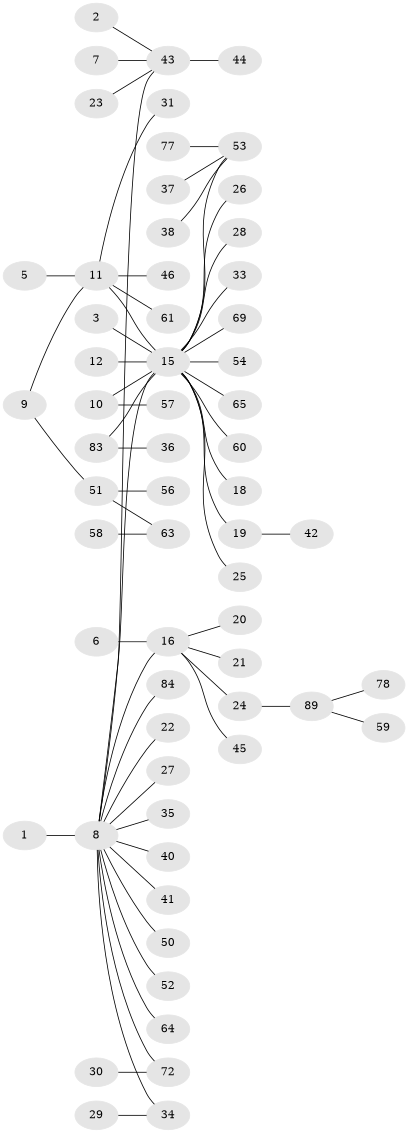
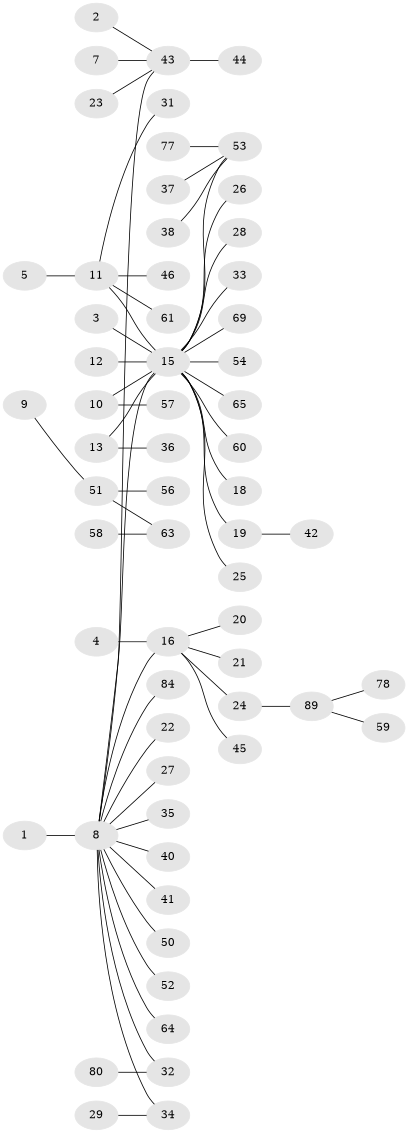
(53, 337) -> none
(96, 448) -> (96, 448)
(96, 642) -> (96, 642)
(96, 1072) -> (96, 1072)
(168, 1072) -> (168, 1072)
